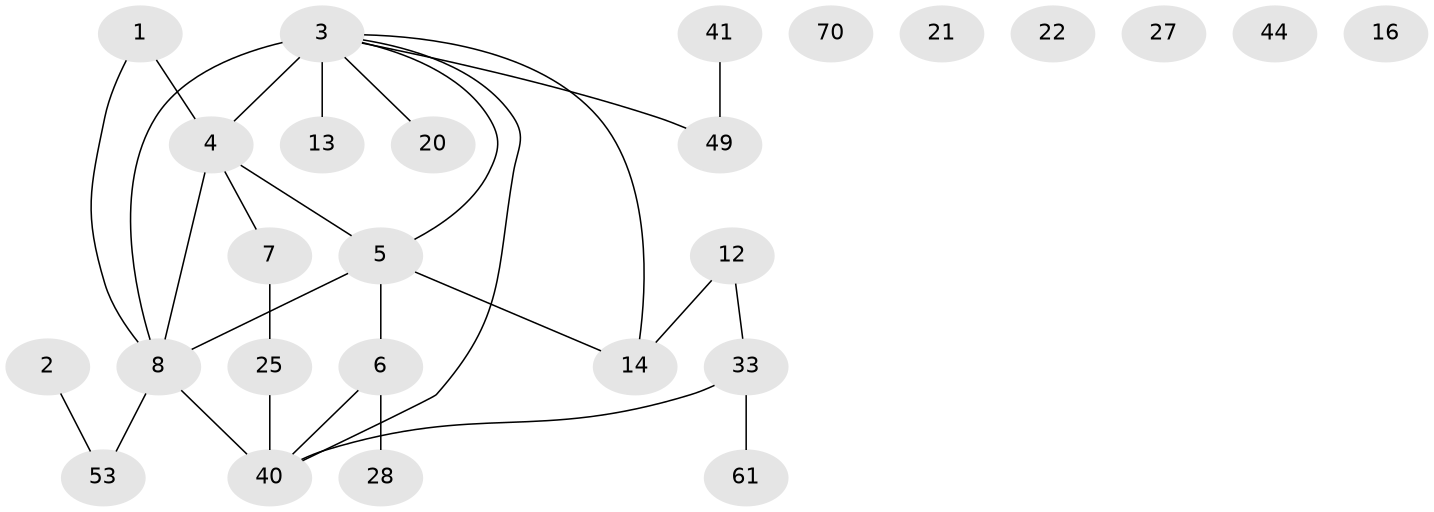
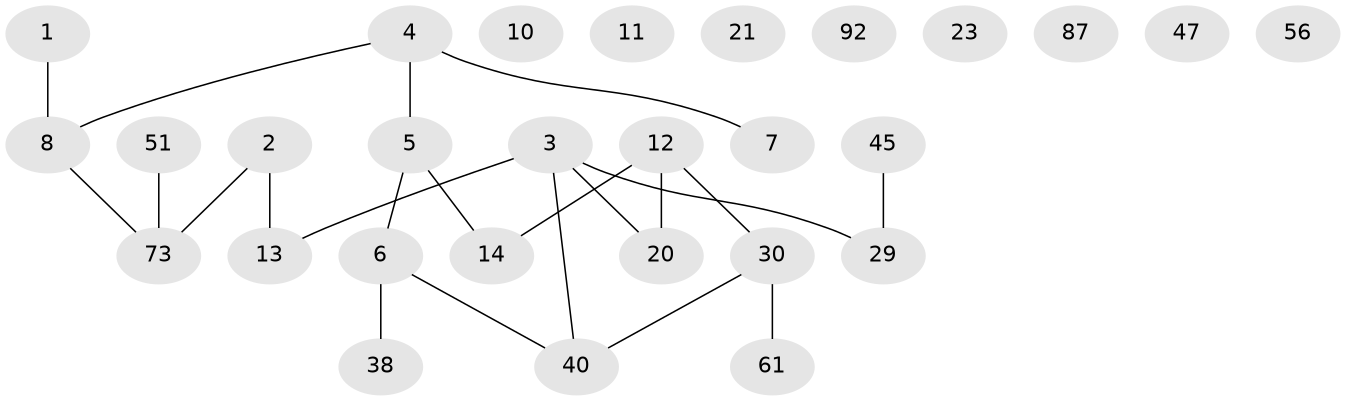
none -> (632, 34)
(720, 34) -> (883, 145)
(831, 34) -> (521, 34)
none -> (965, 34)
(1053, 34) -> (854, 34)
(1164, 34) -> (1076, 34)
(1275, 34) -> (1187, 34)
(1386, 34) -> (1298, 34)
(172, 84) -> none
(267, 89) -> none
(590, 109) -> none
(491, 121) -> none
none -> (159, 145)
(720, 145) -> (883, 256)
(140, 153) -> none
none -> (270, 201)
none -> (661, 201)
(282, 306) -> none
(270, 367) -> none
(746, 367) -> (772, 256)
(214, 422) -> none
(103, 478) -> (159, 256)
(381, 478) -> (381, 367)
